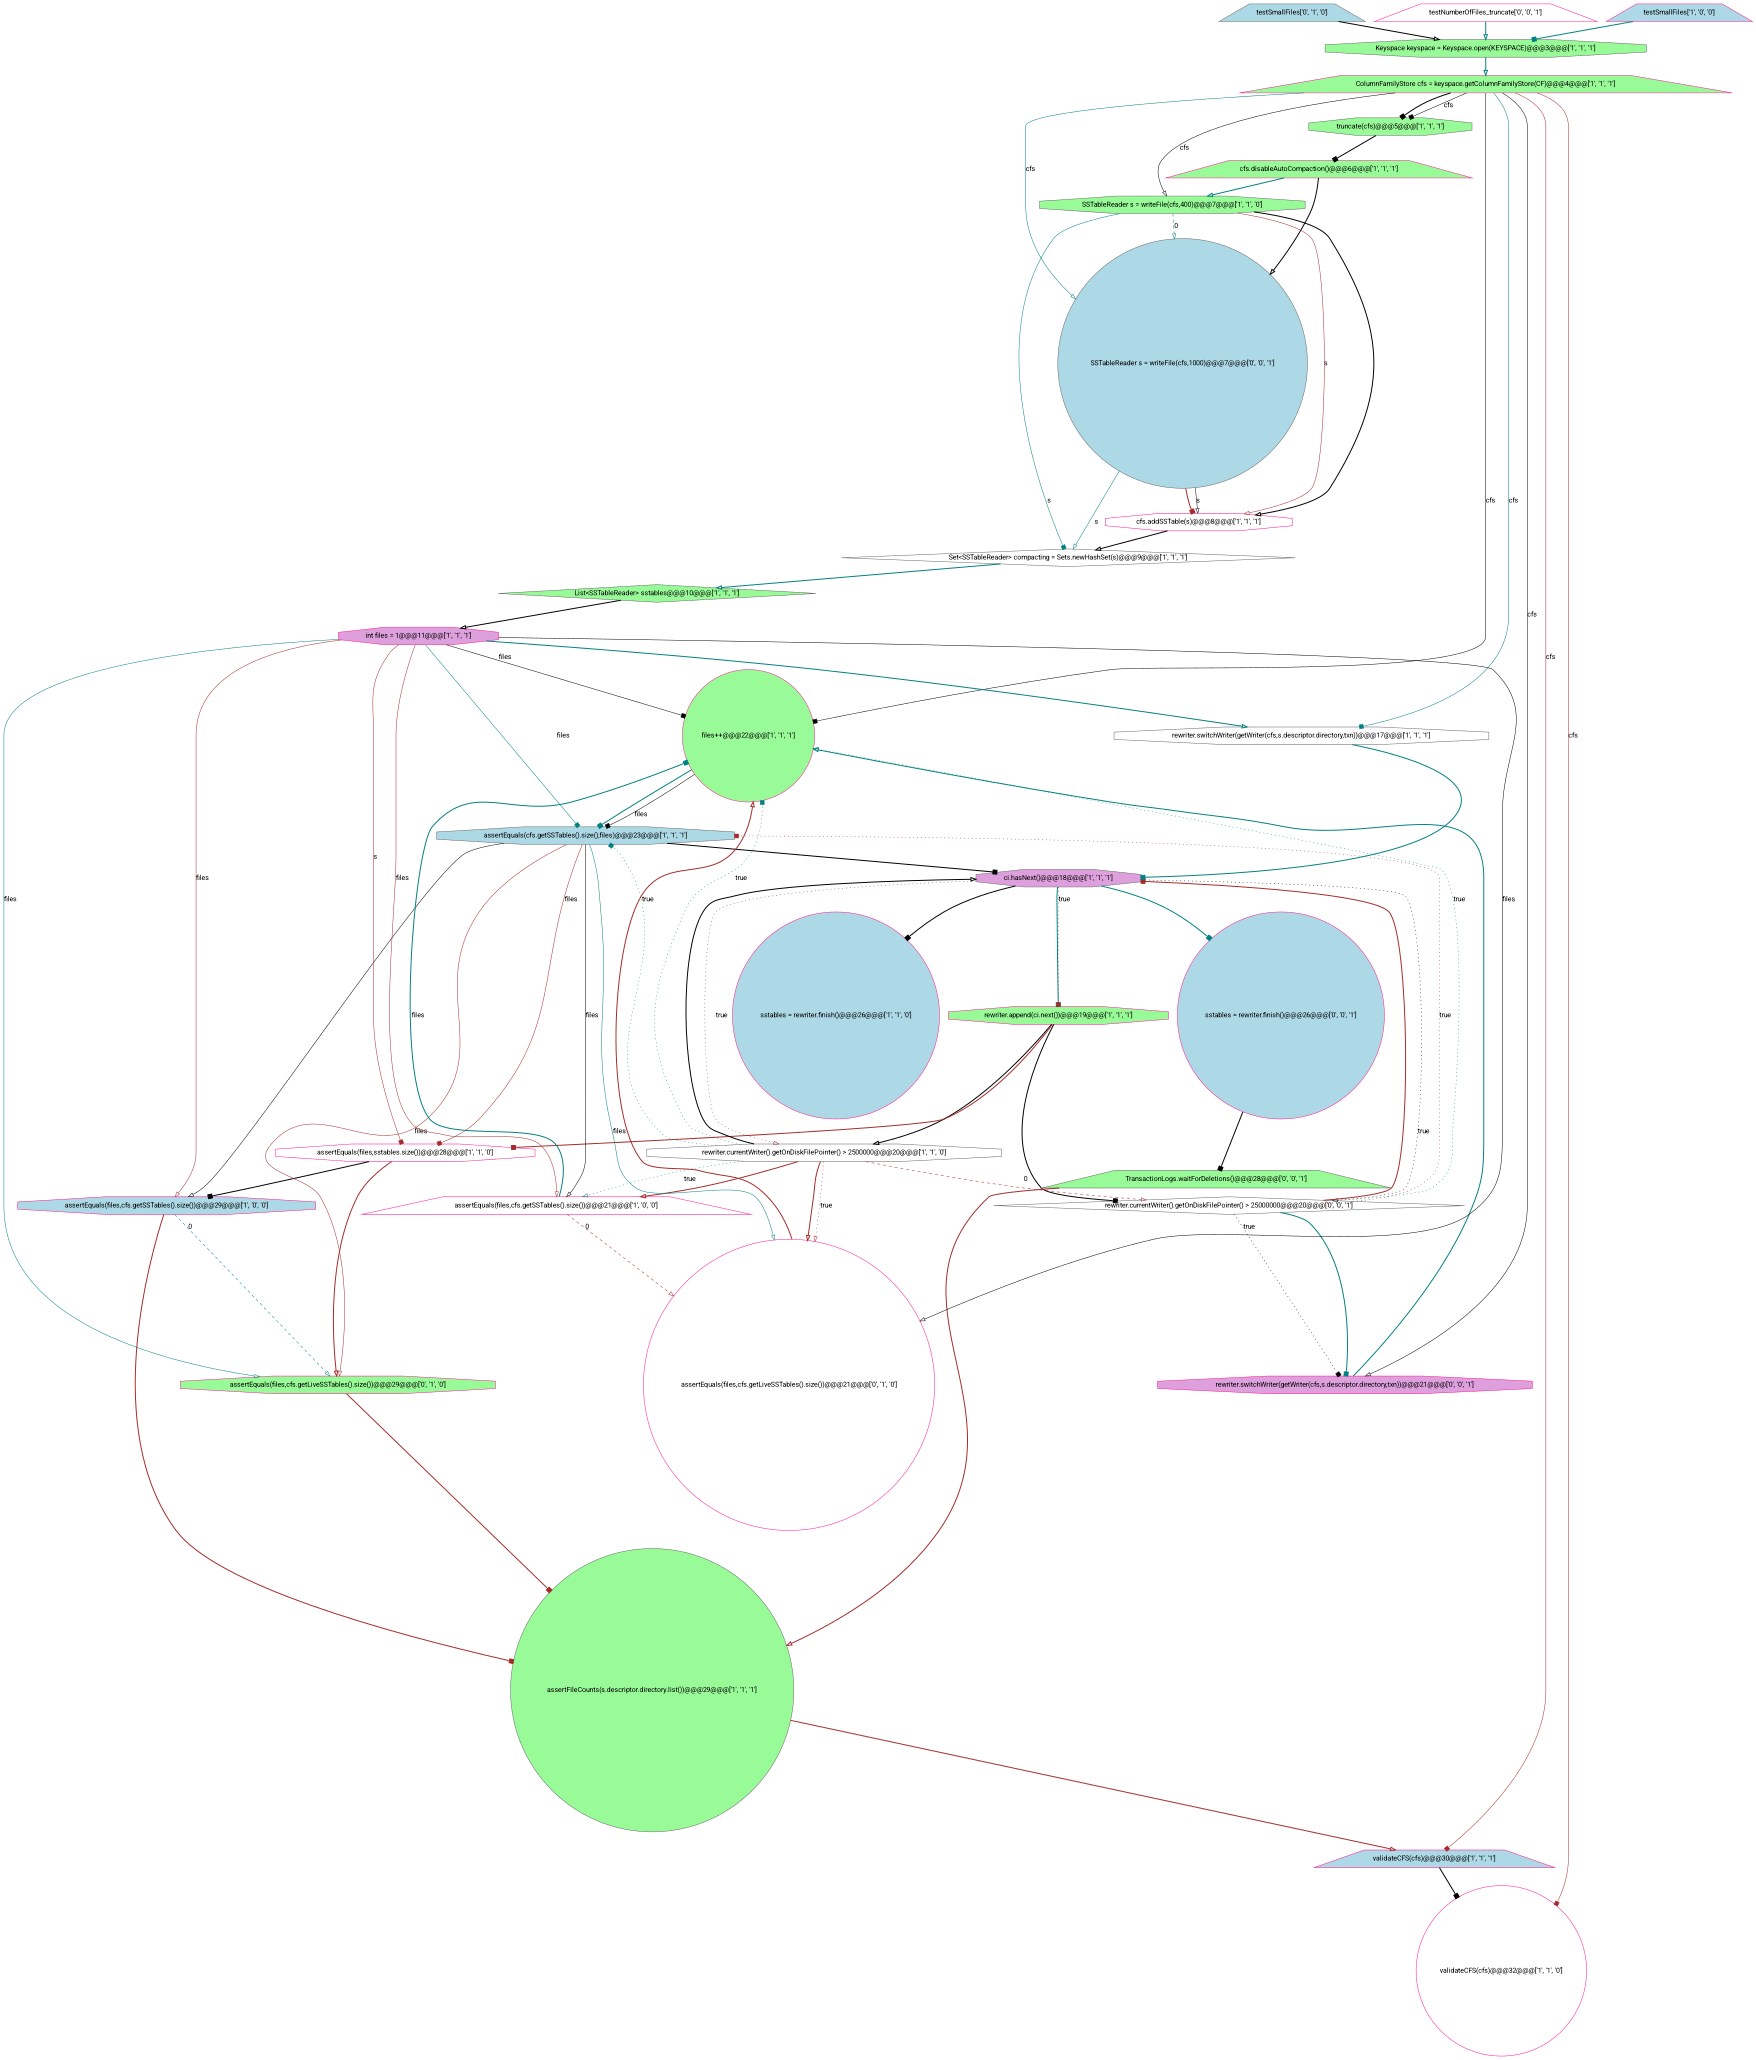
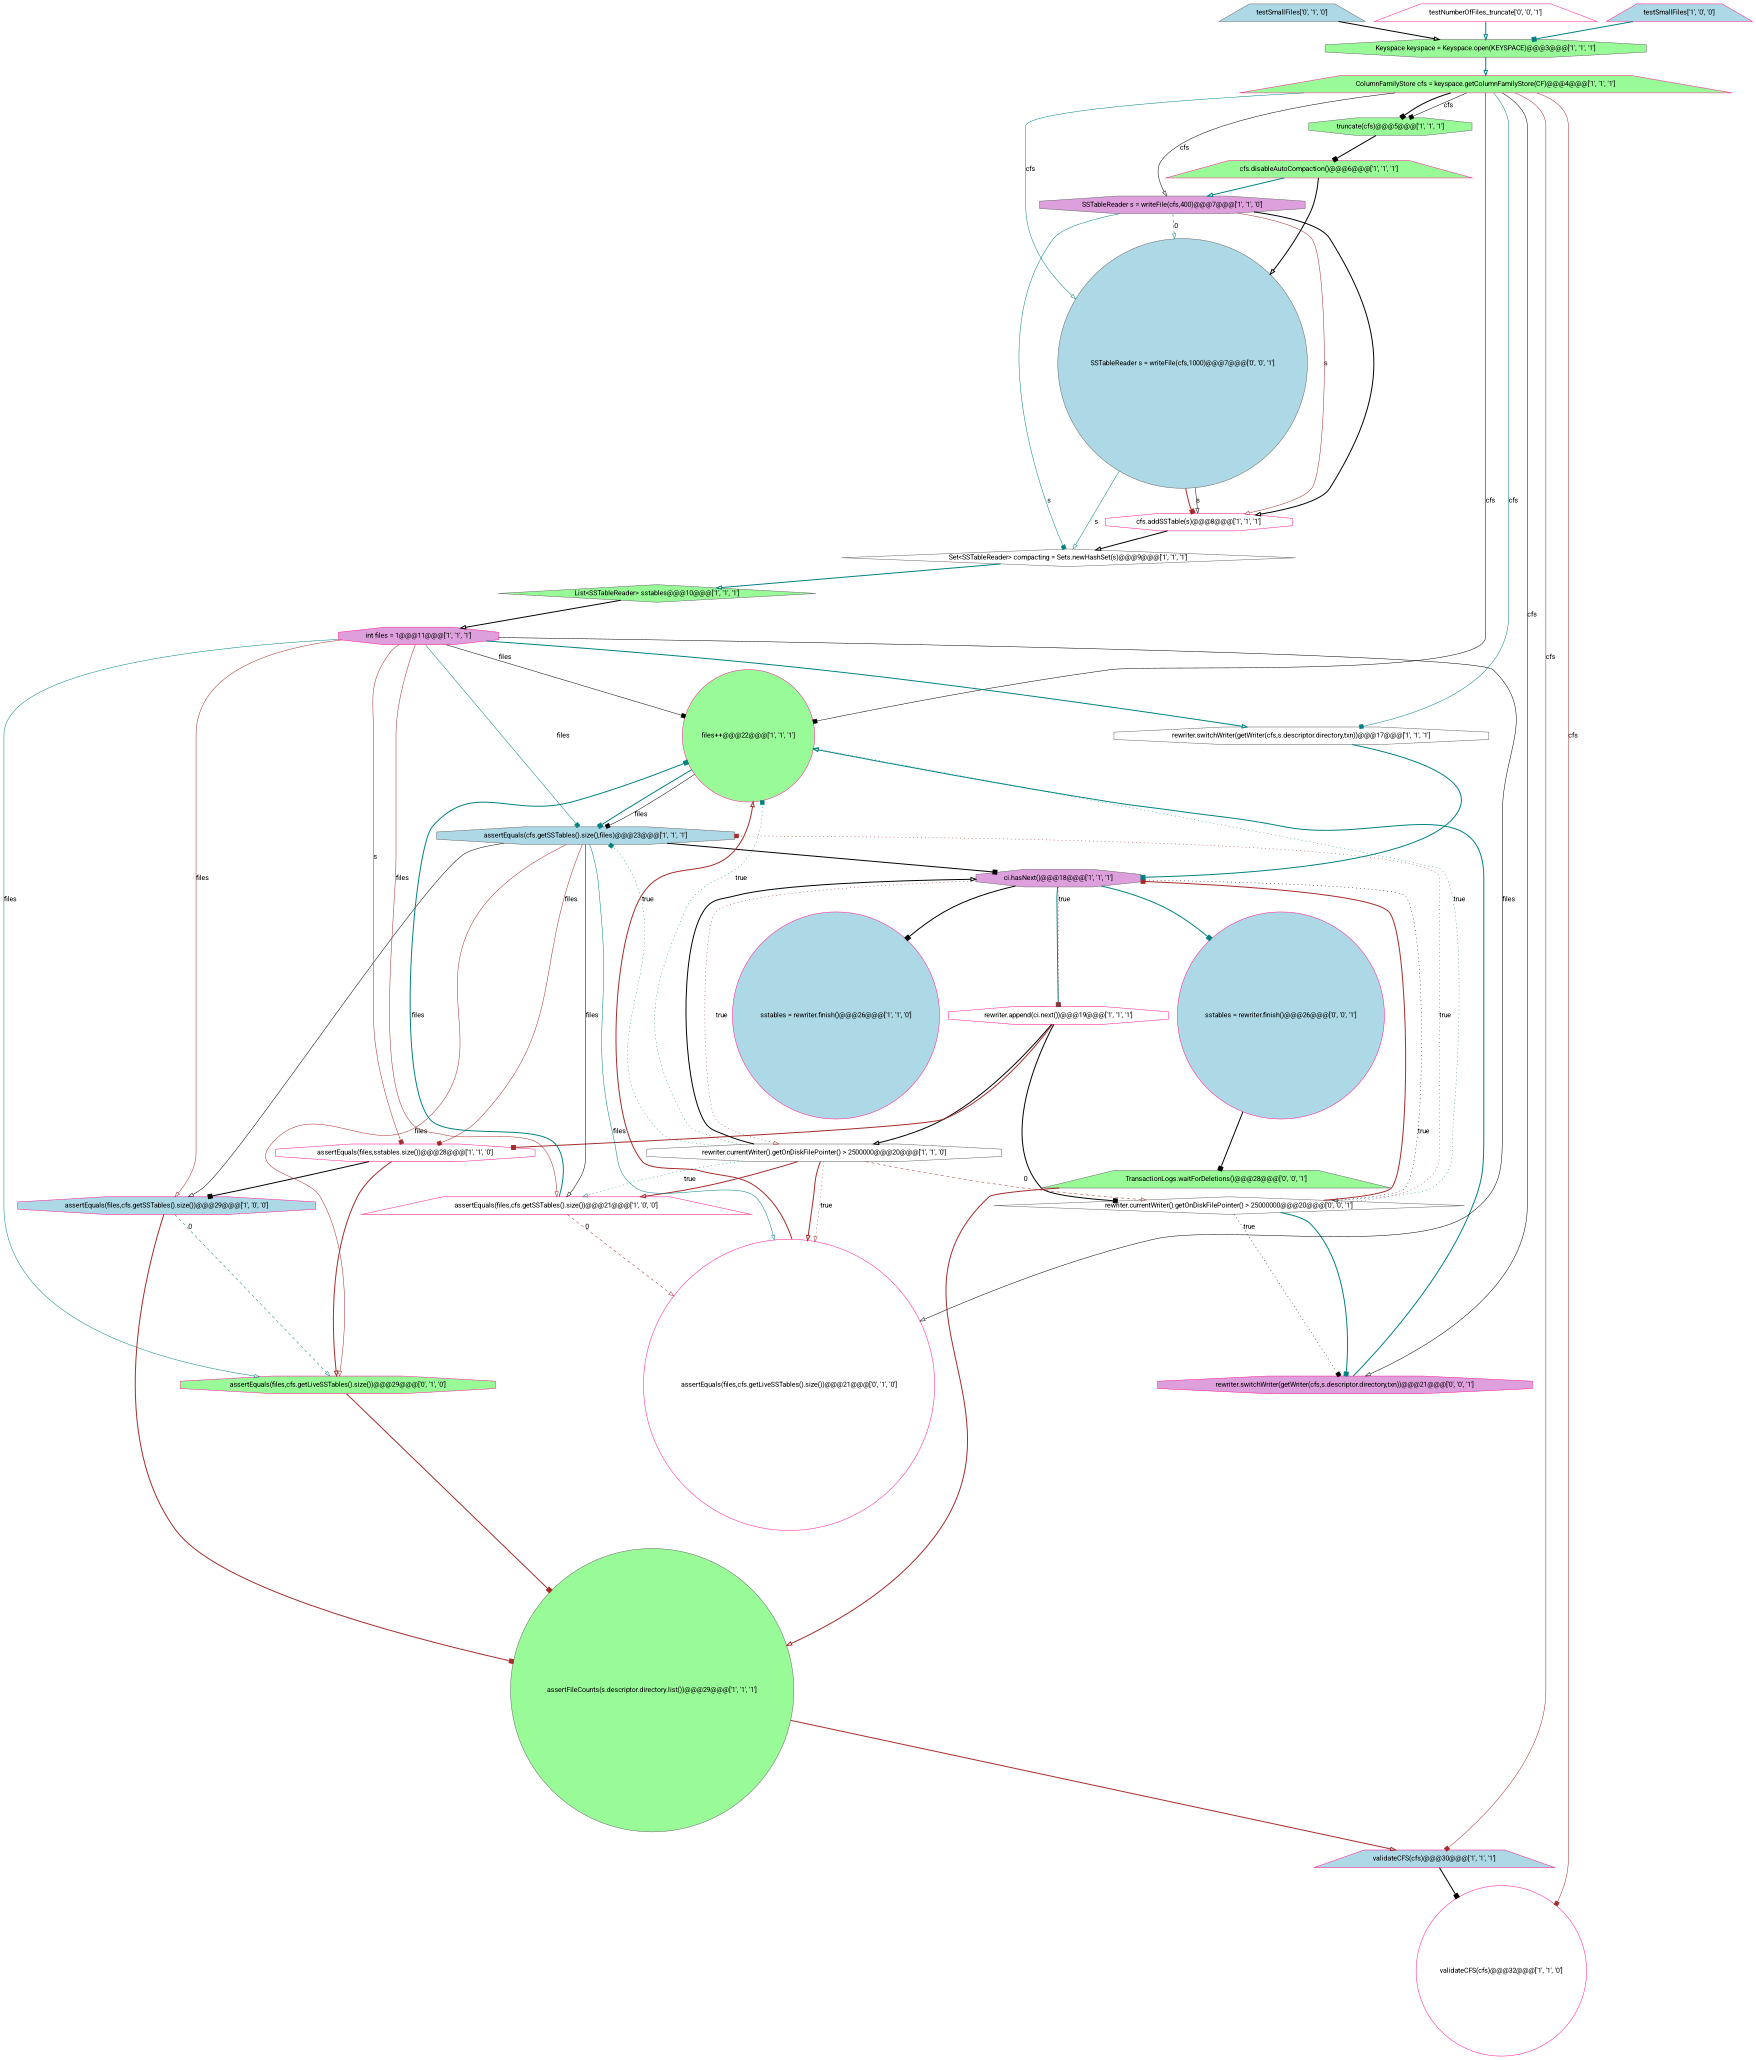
(1172, 205) -> (1172, 205)
(1058, 1016) -> (1058, 1016)
